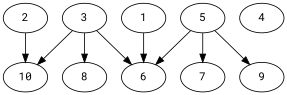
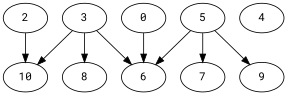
(144, 18) -> (144, 18)
